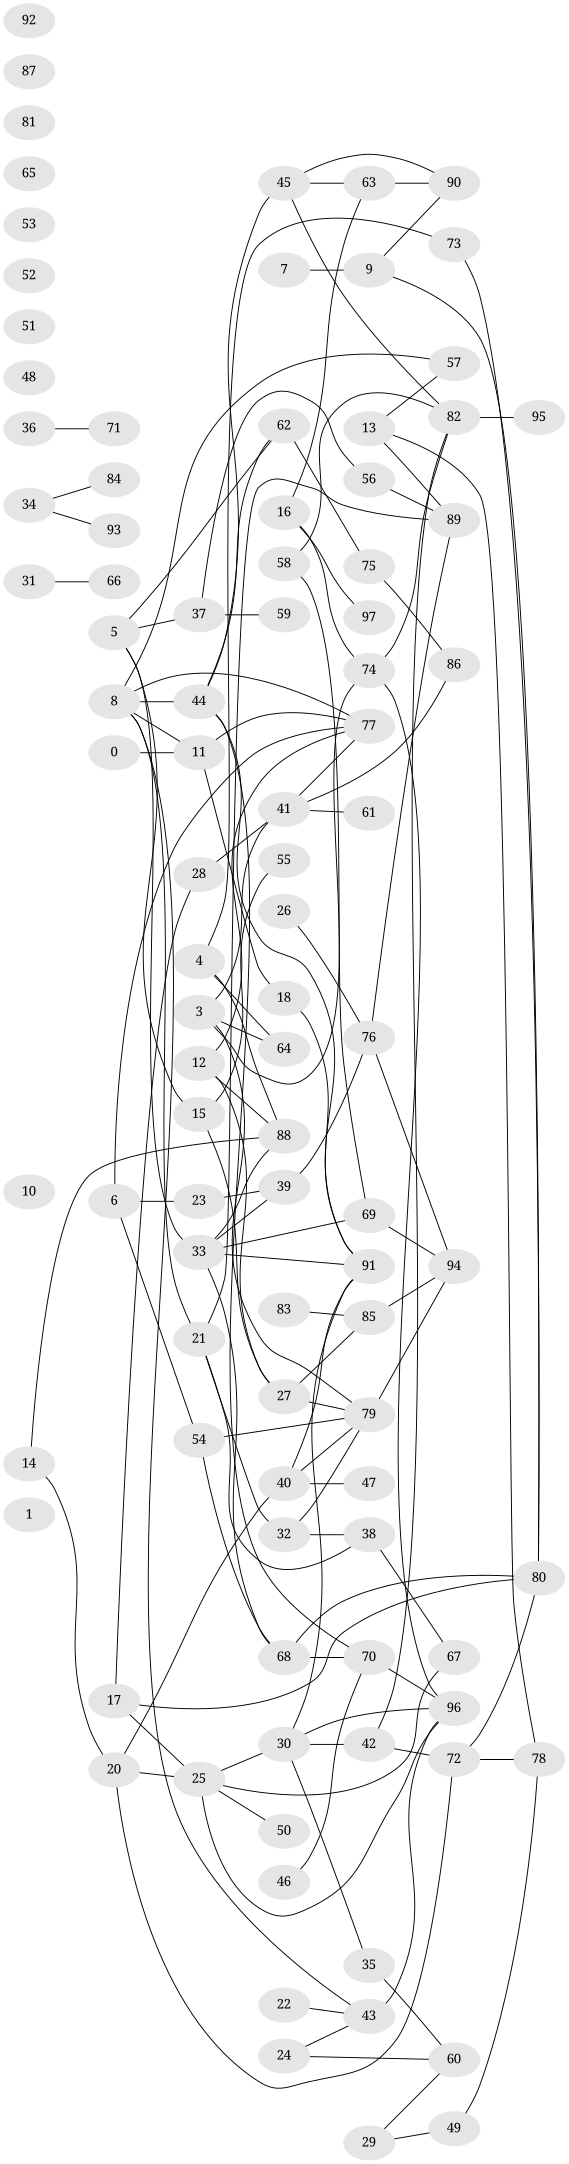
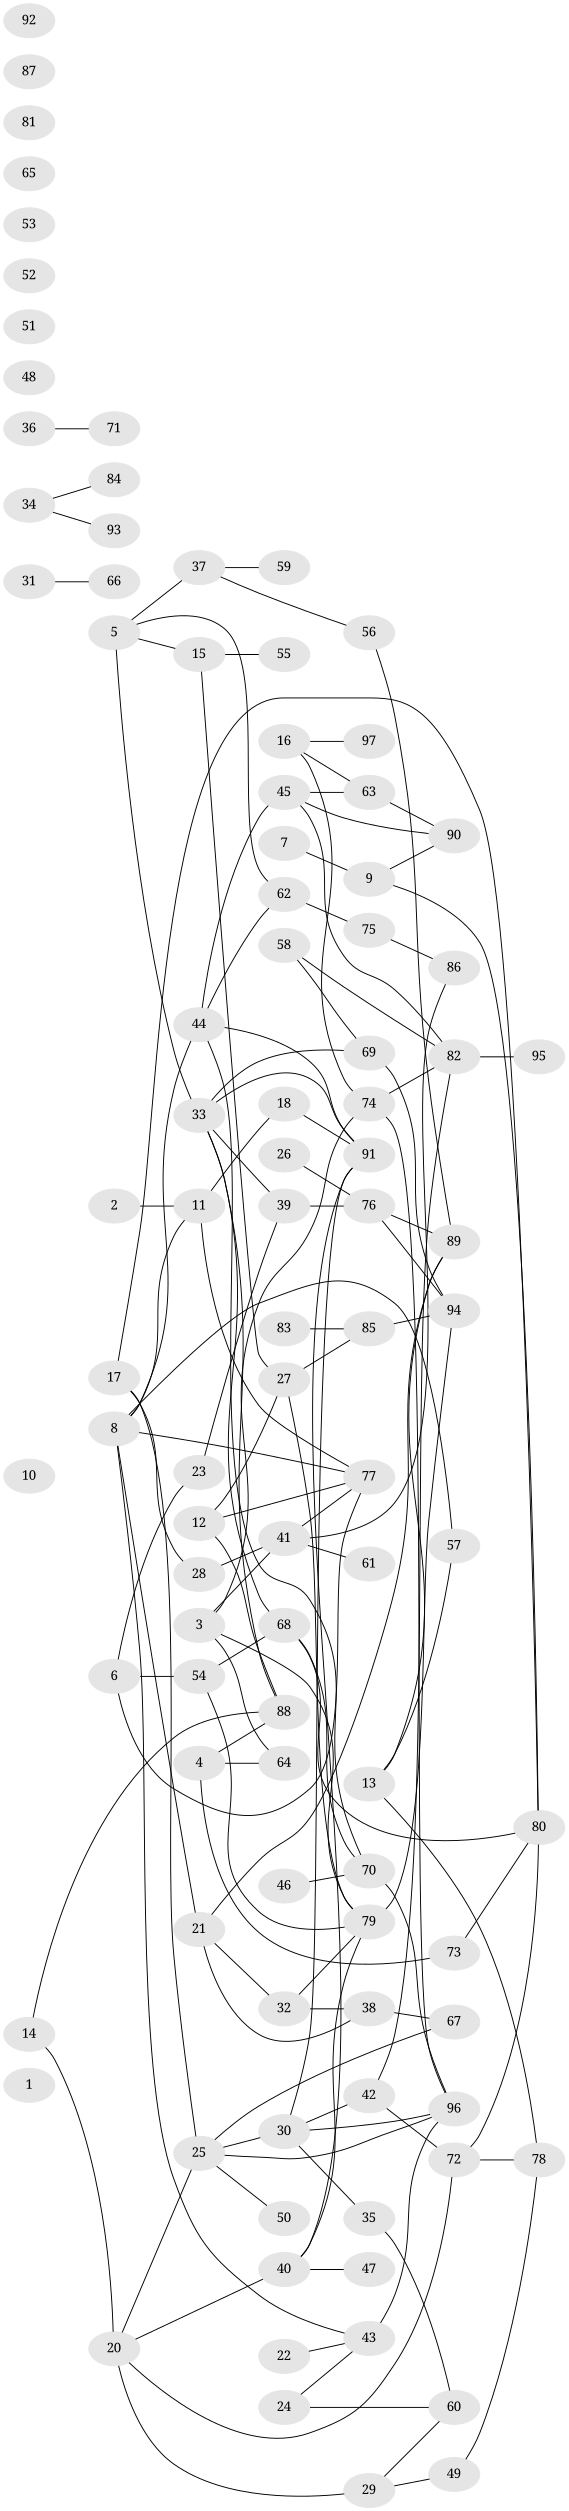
(114, 753) -> (114, 1206)
none -> (201, 2479)
